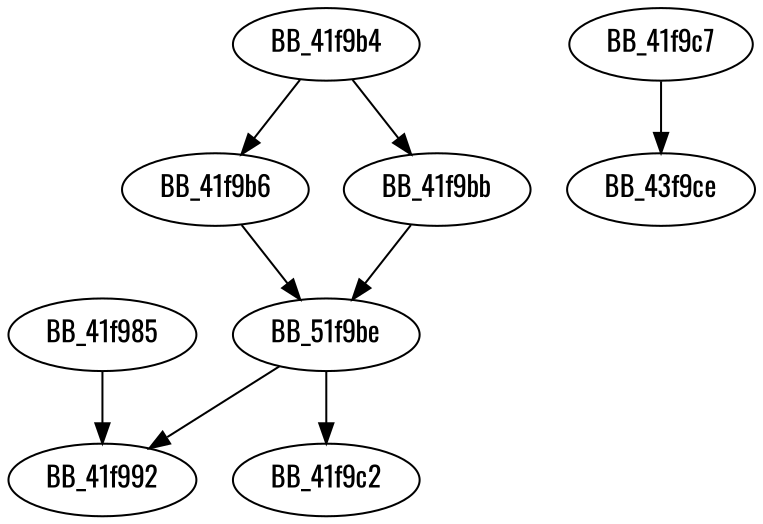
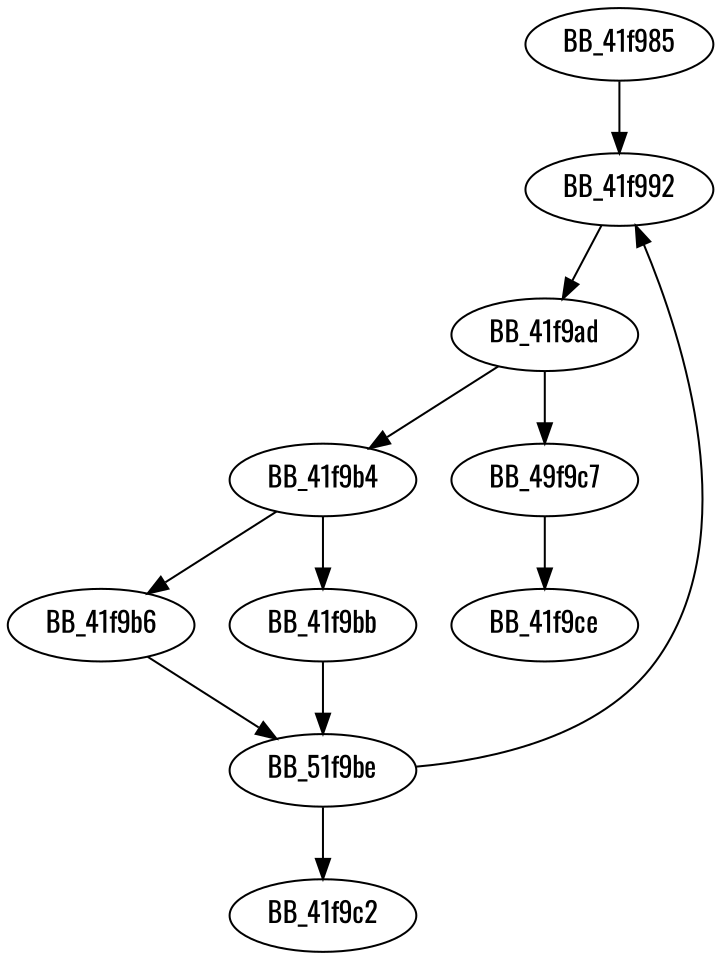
(661, 44) -> (545, 480)
(661, 190) -> (545, 625)
none -> (545, 335)
